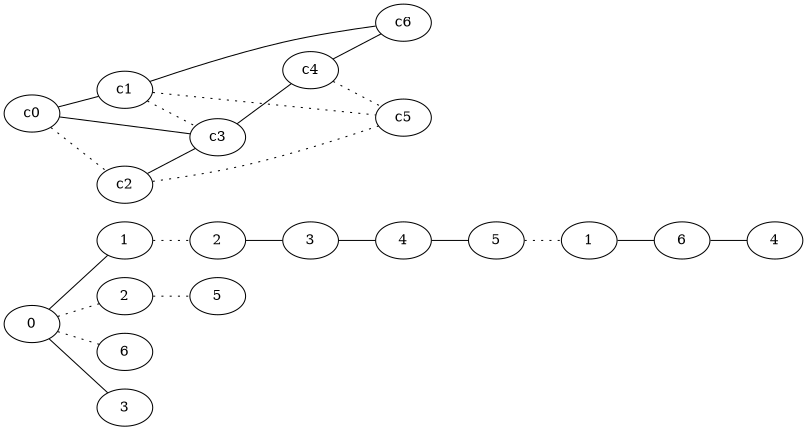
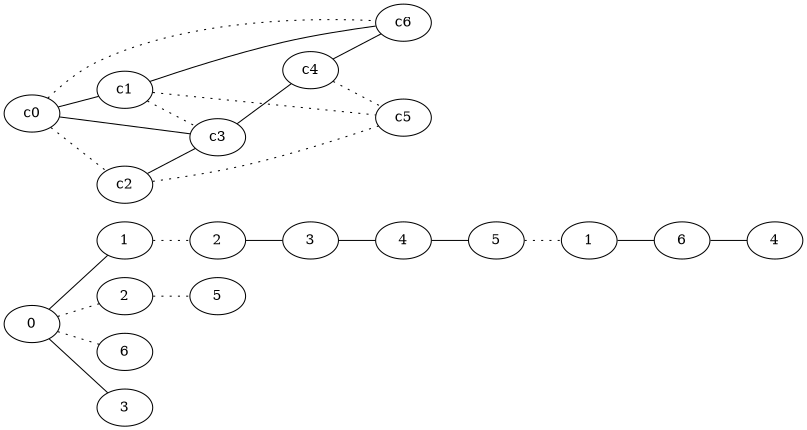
none -> (203, 30)
